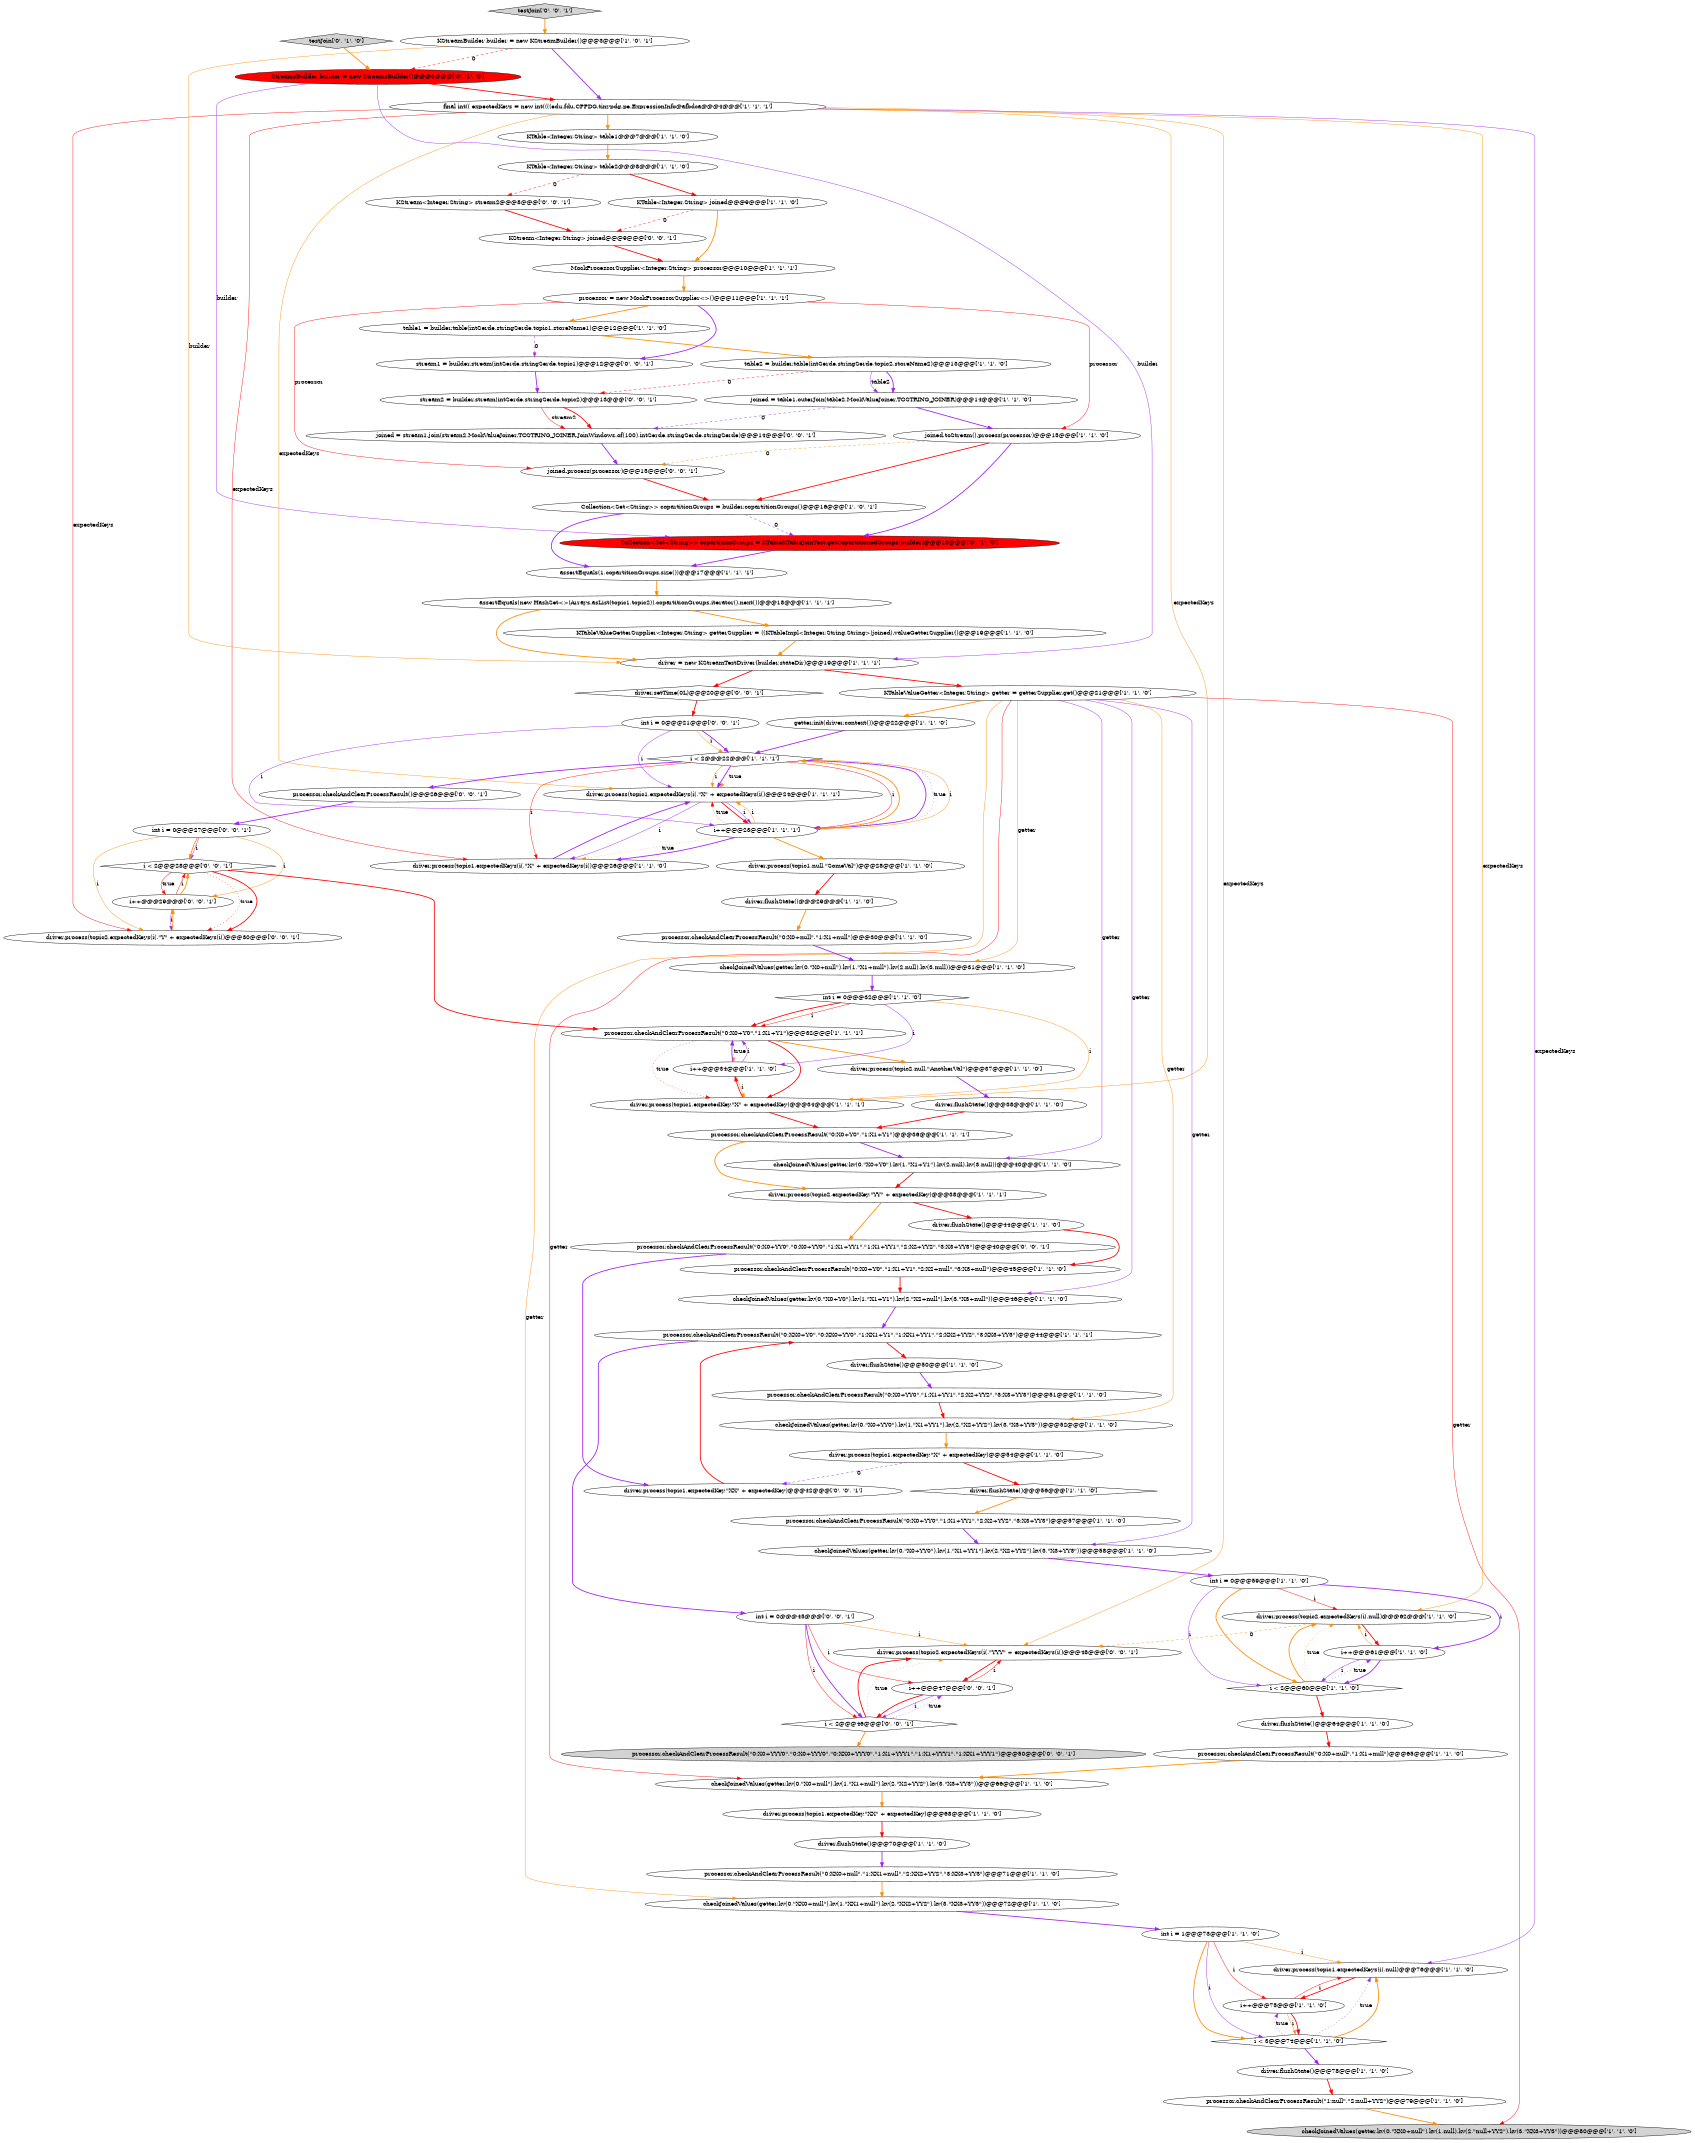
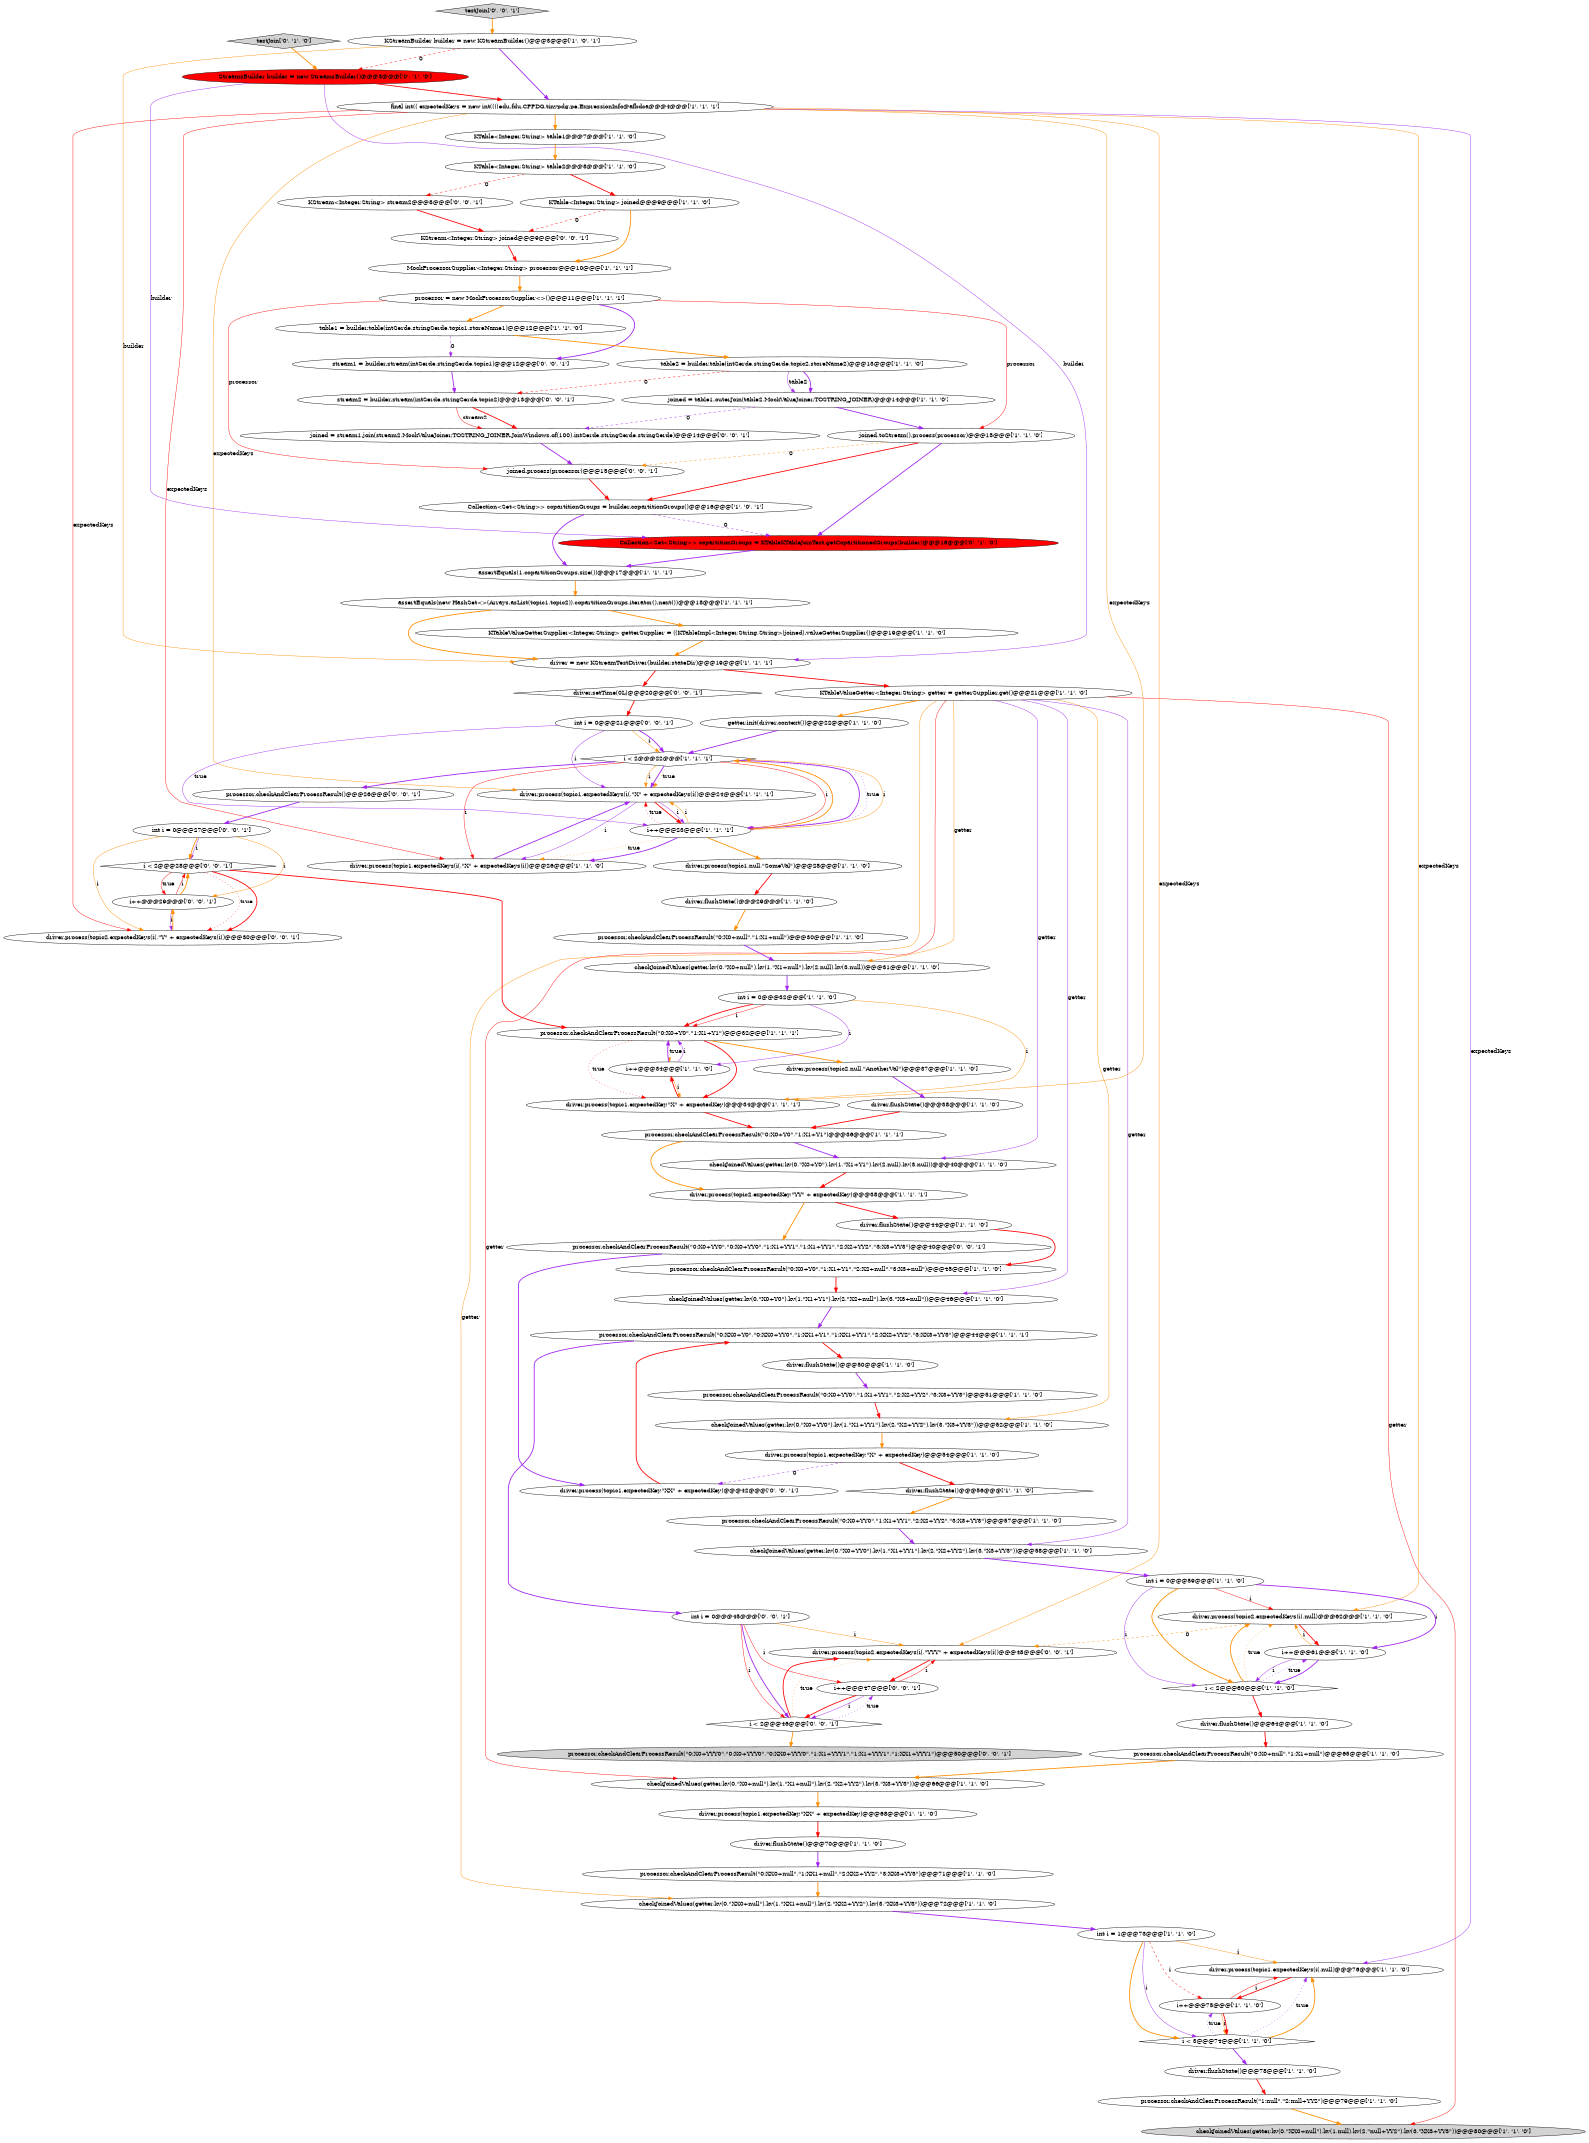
(262, 777) -> (201, 777)
(872, 998) -> (787, 998)
(1231, 1975) -> (1167, 1975)
